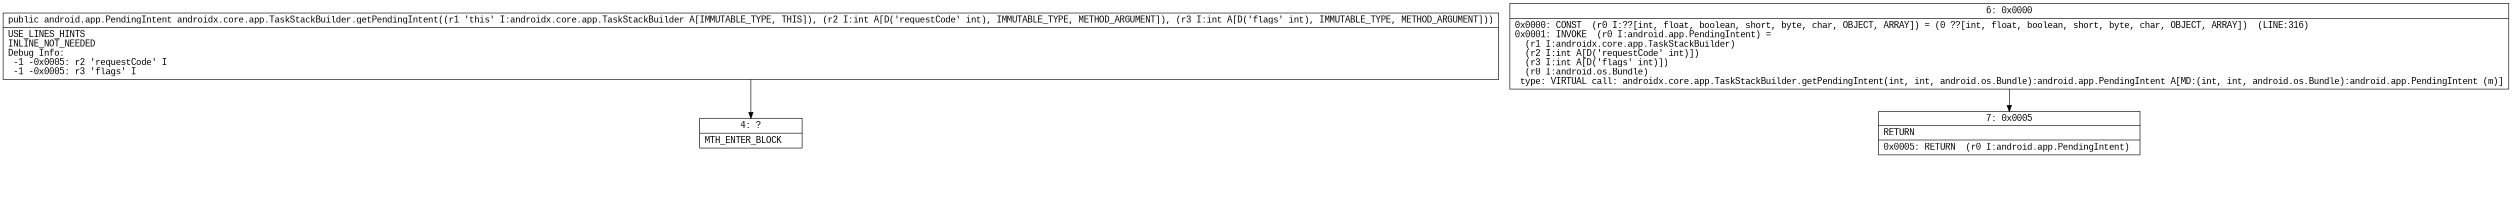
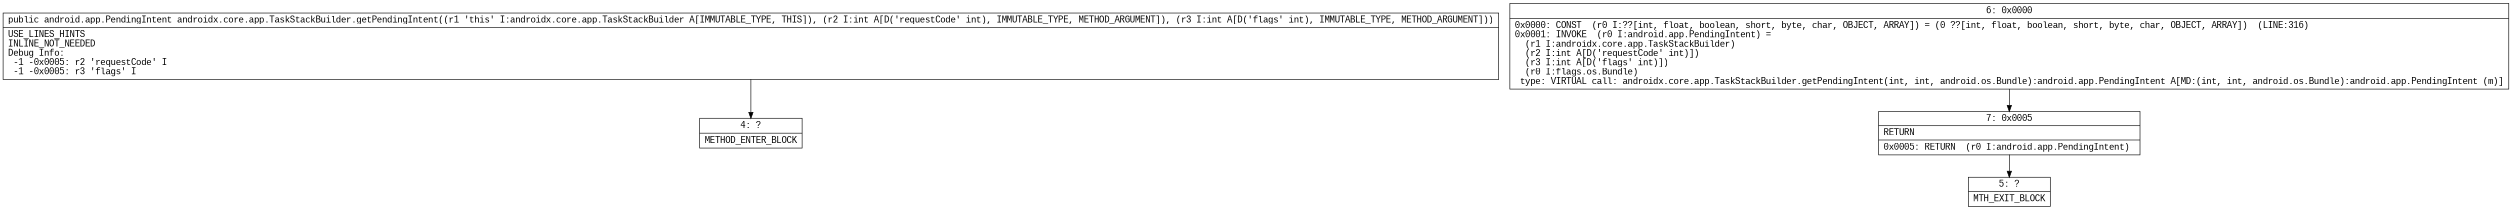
(1582, 72) -> (1577, 72)
(743, 140) -> (751, 140)
none -> (2009, 192)
